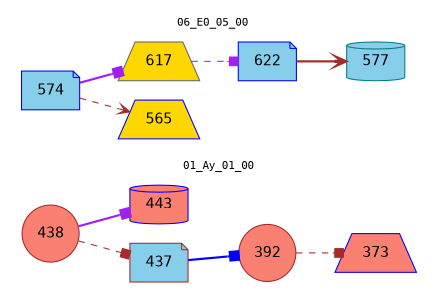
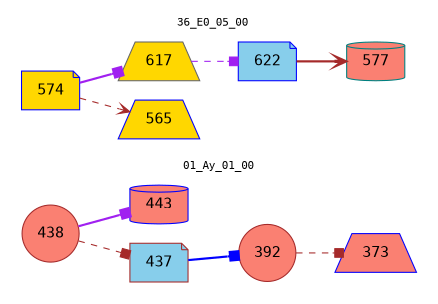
(213, 23) -> (213, 23)
(376, 61) -> (376, 61)
(51, 90) -> (51, 90)
